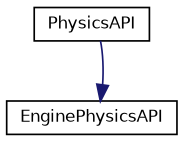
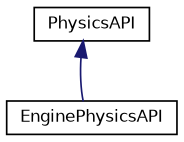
(103, 63) -> (81, 79)
